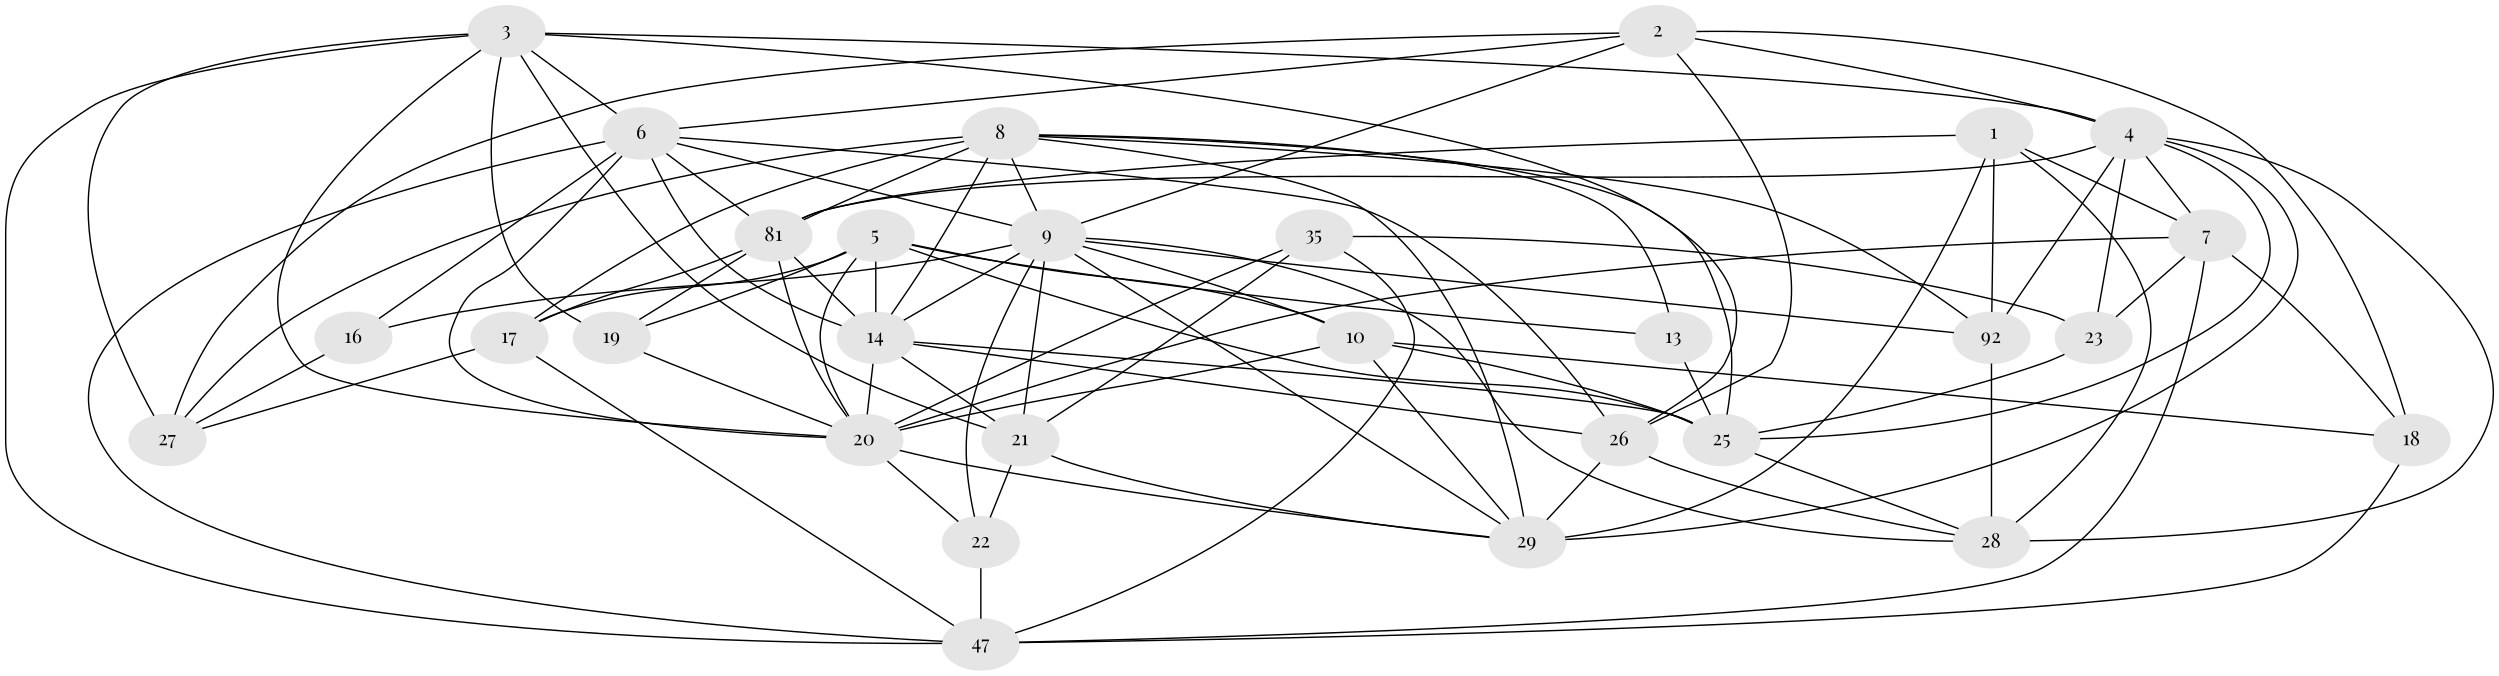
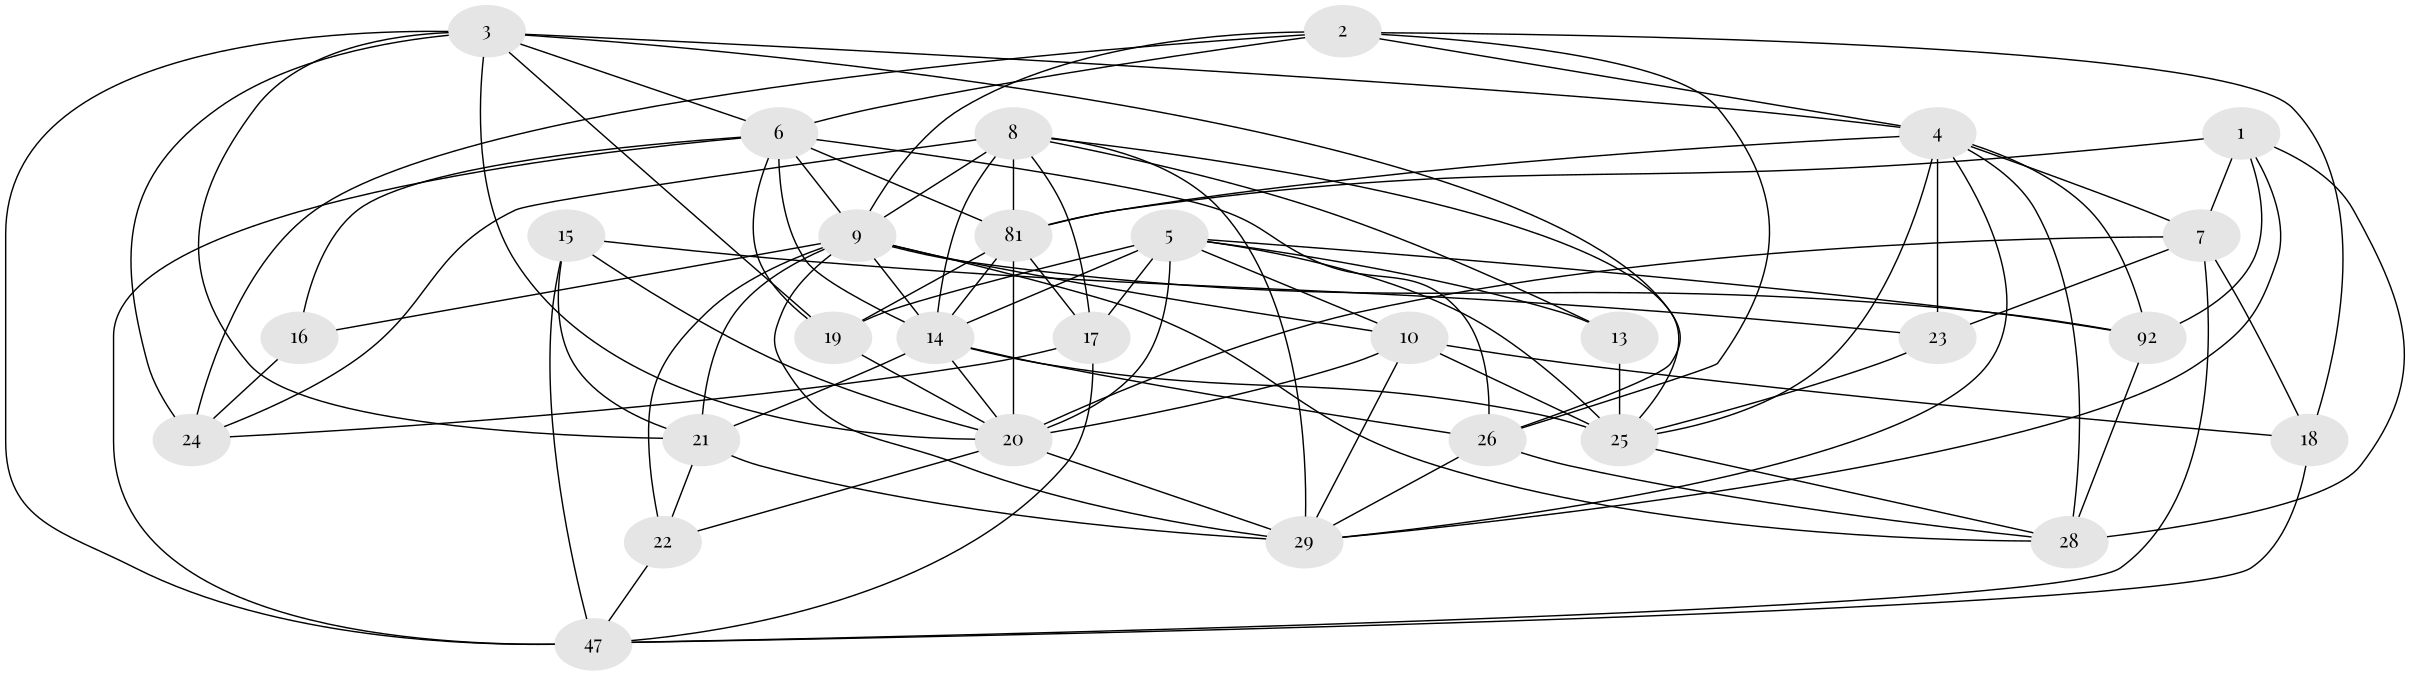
(1662, 188) -> (1660, 277)
(1314, 236) -> (566, 236)
(500, 389) -> (755, 242)
(167, 440) -> (192, 440)
